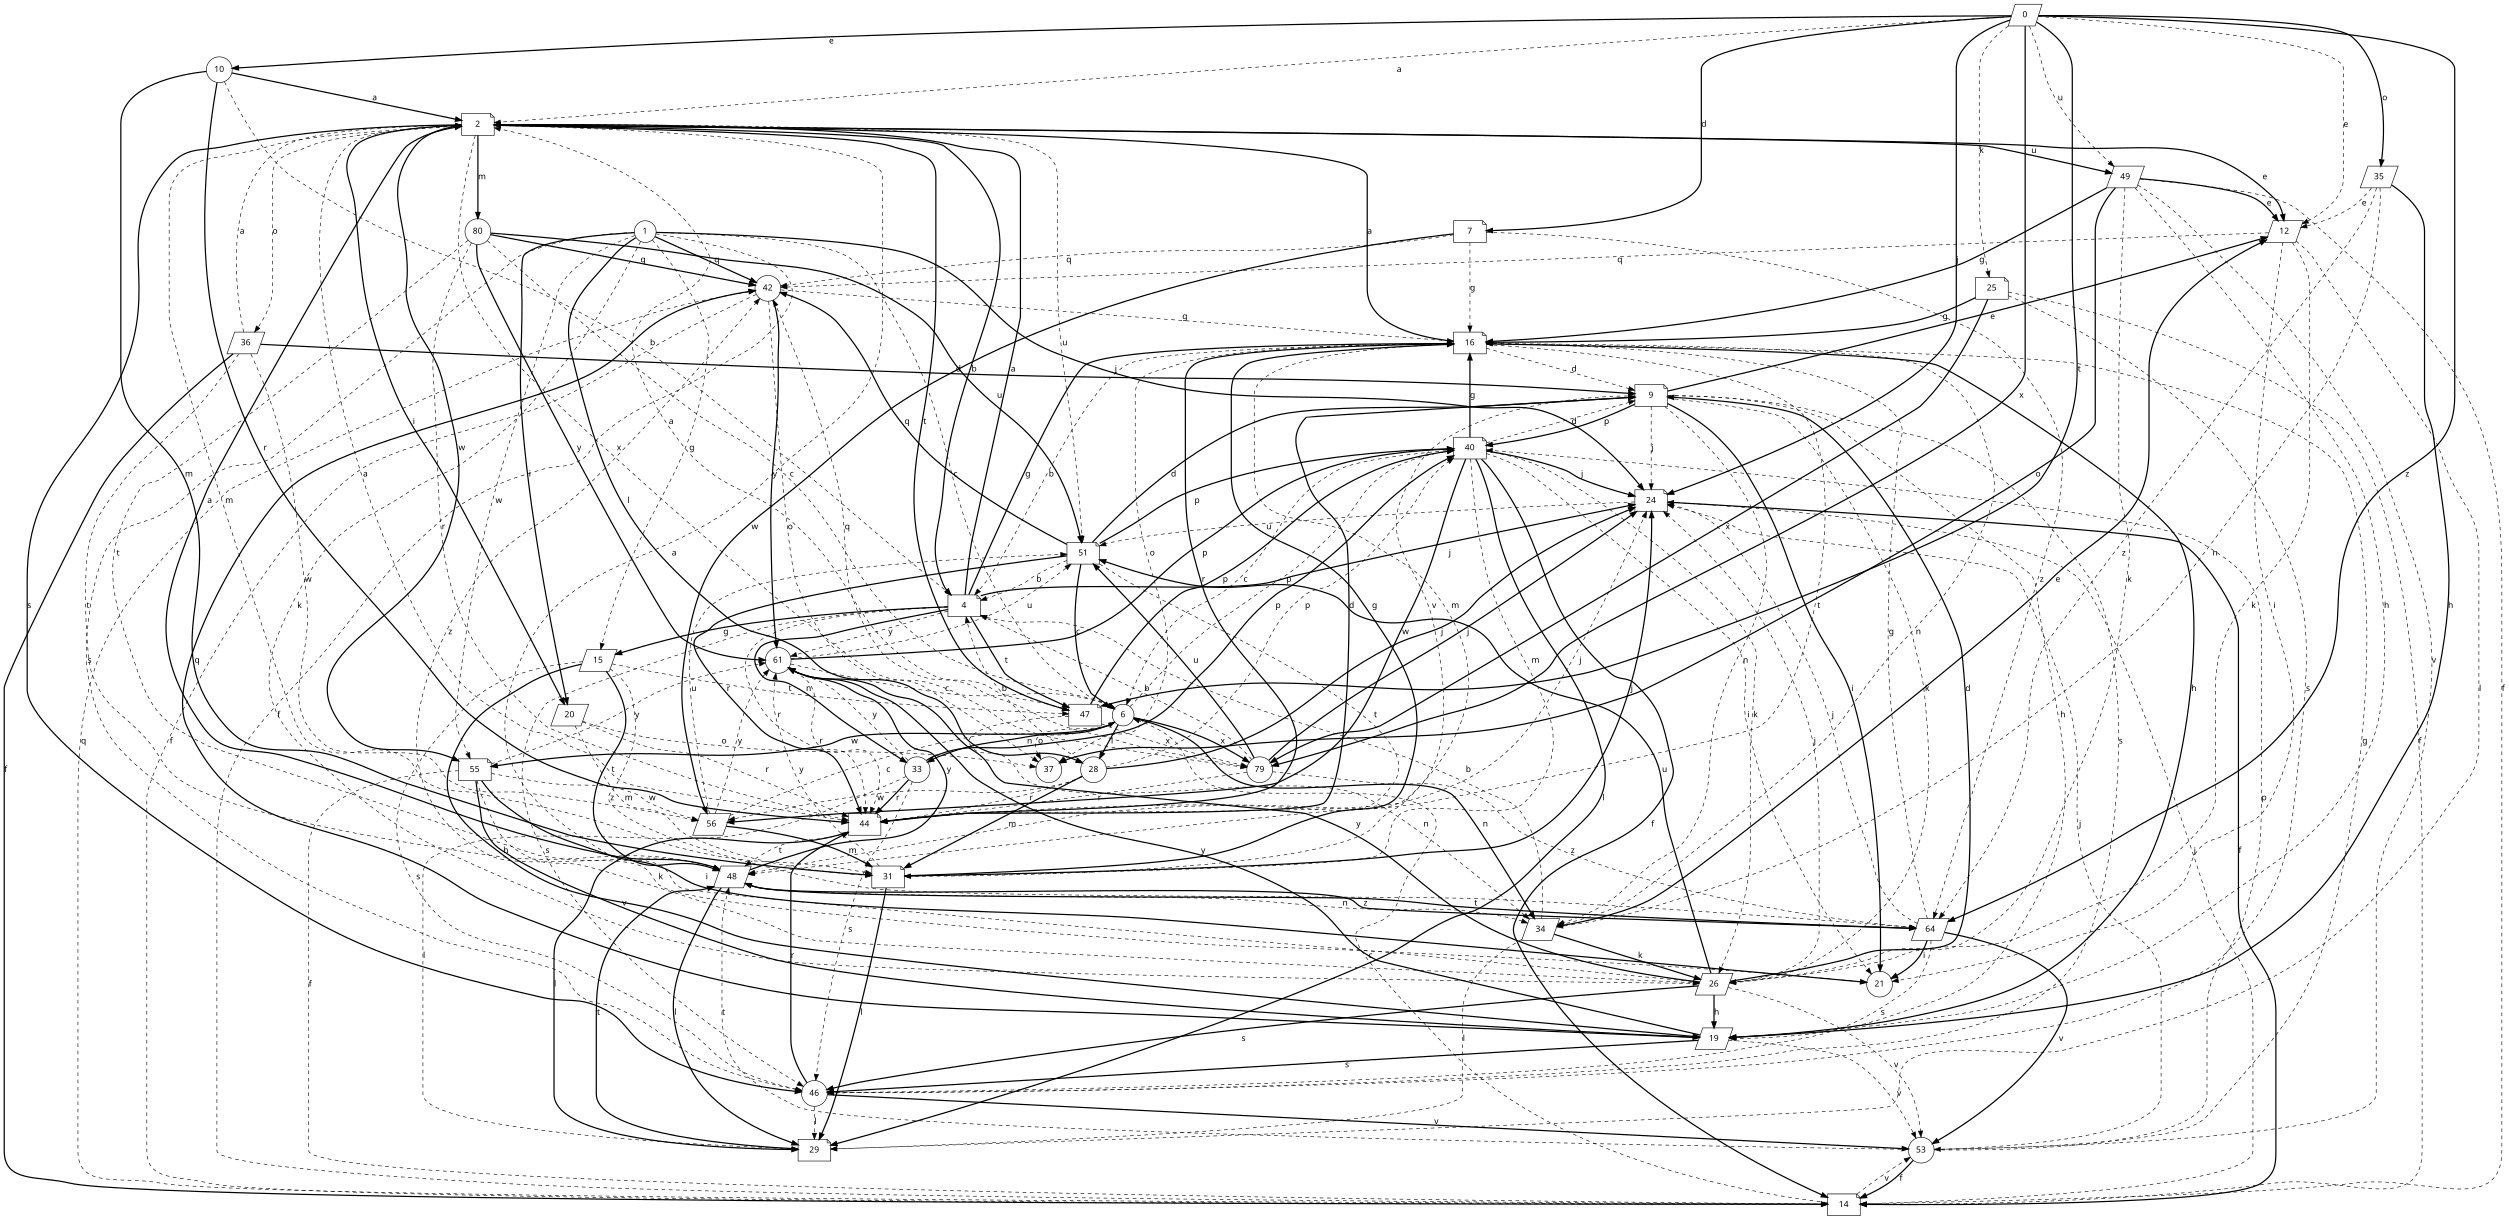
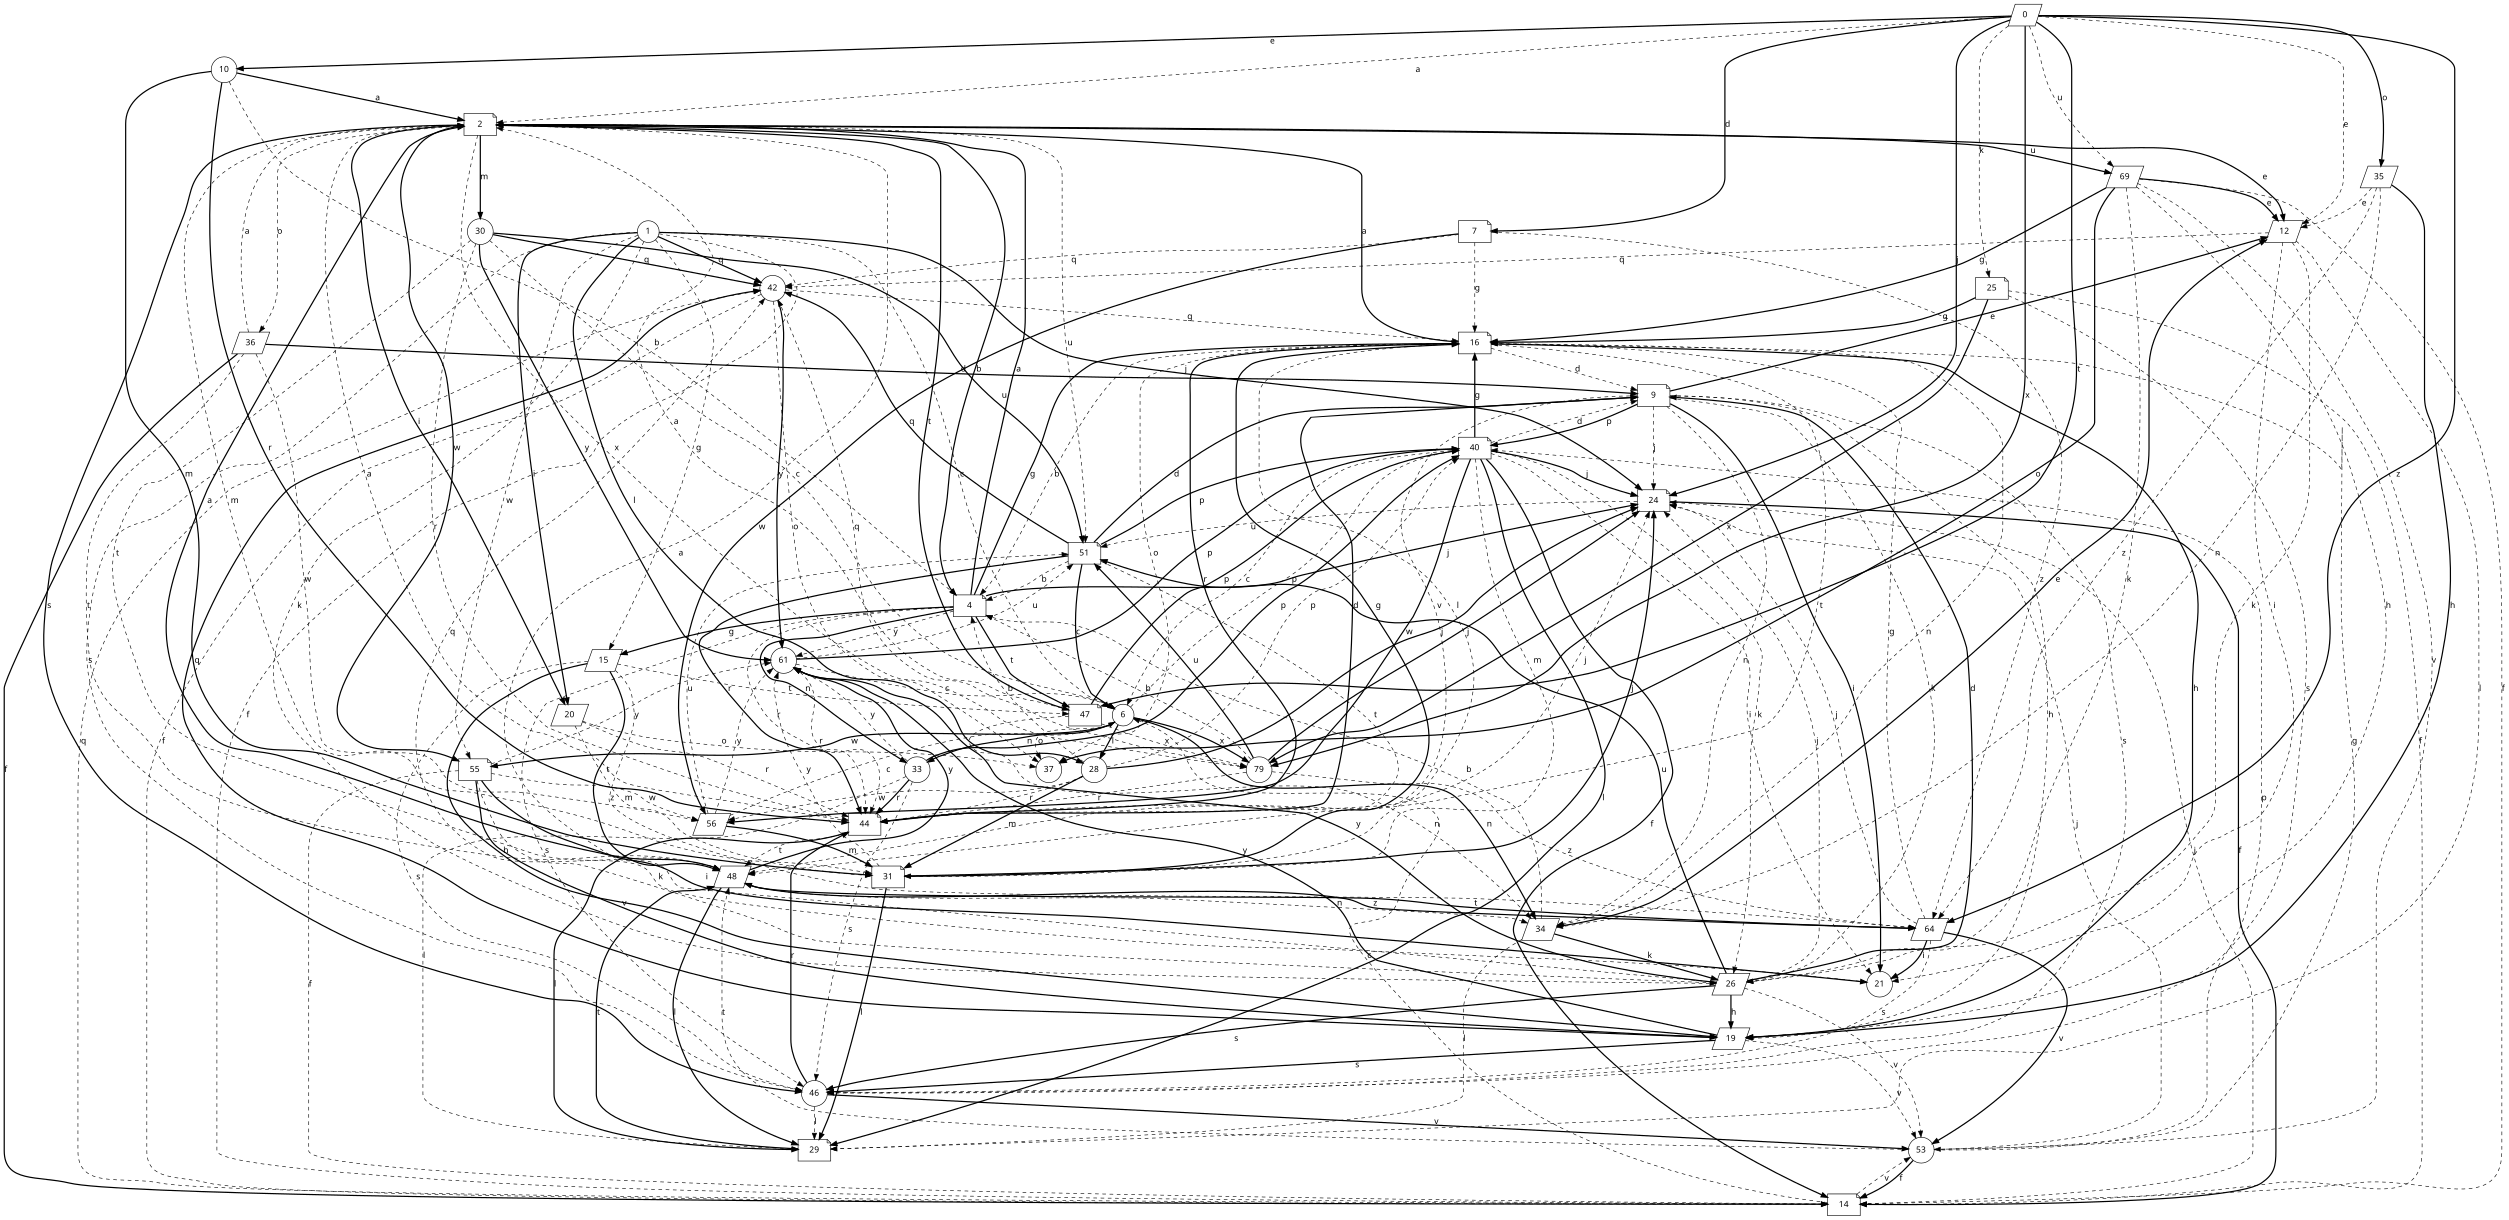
(2125, 177) -> (2125, 177)
(478, 232) -> (480, 232)
(1455, 606) -> (1458, 606)
(450, 632) -> (453, 632)
